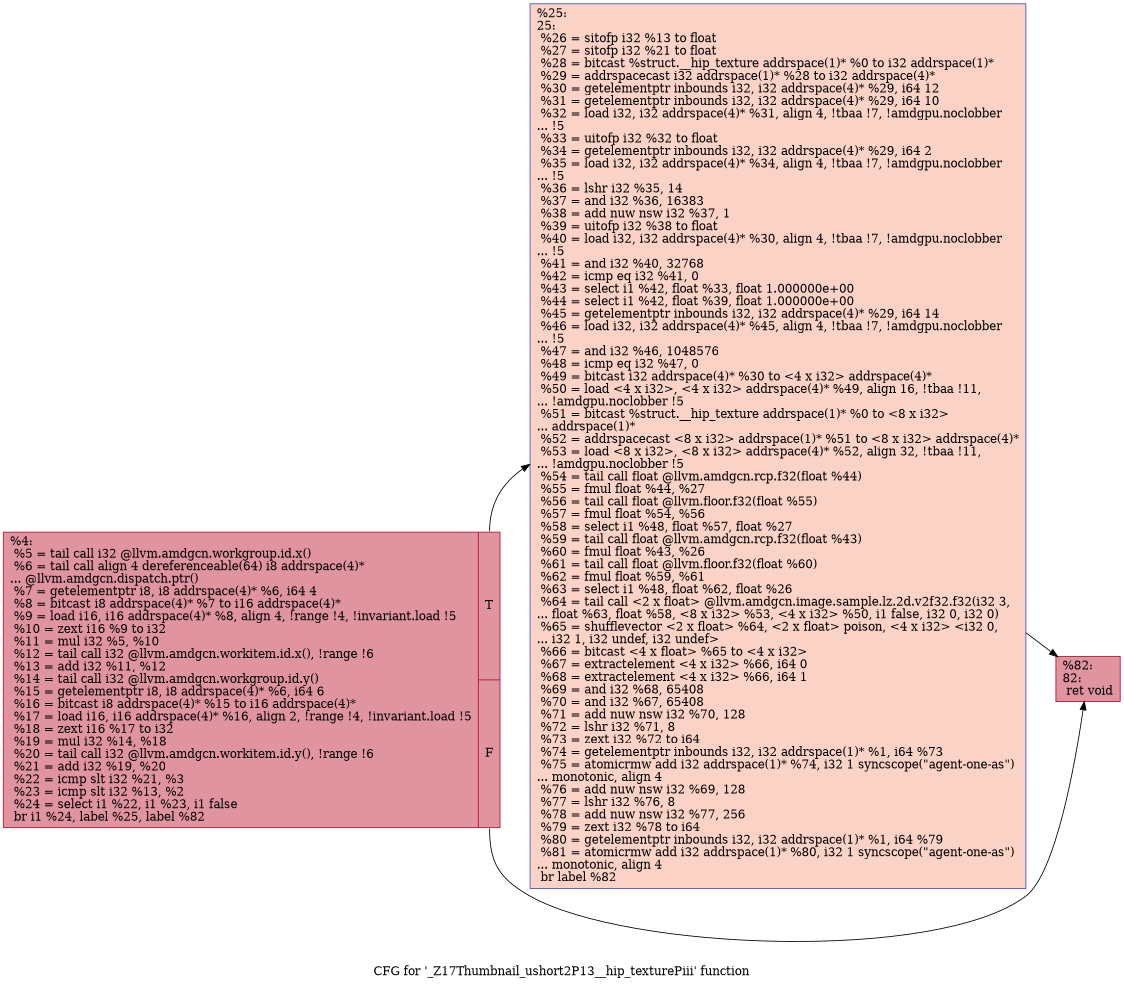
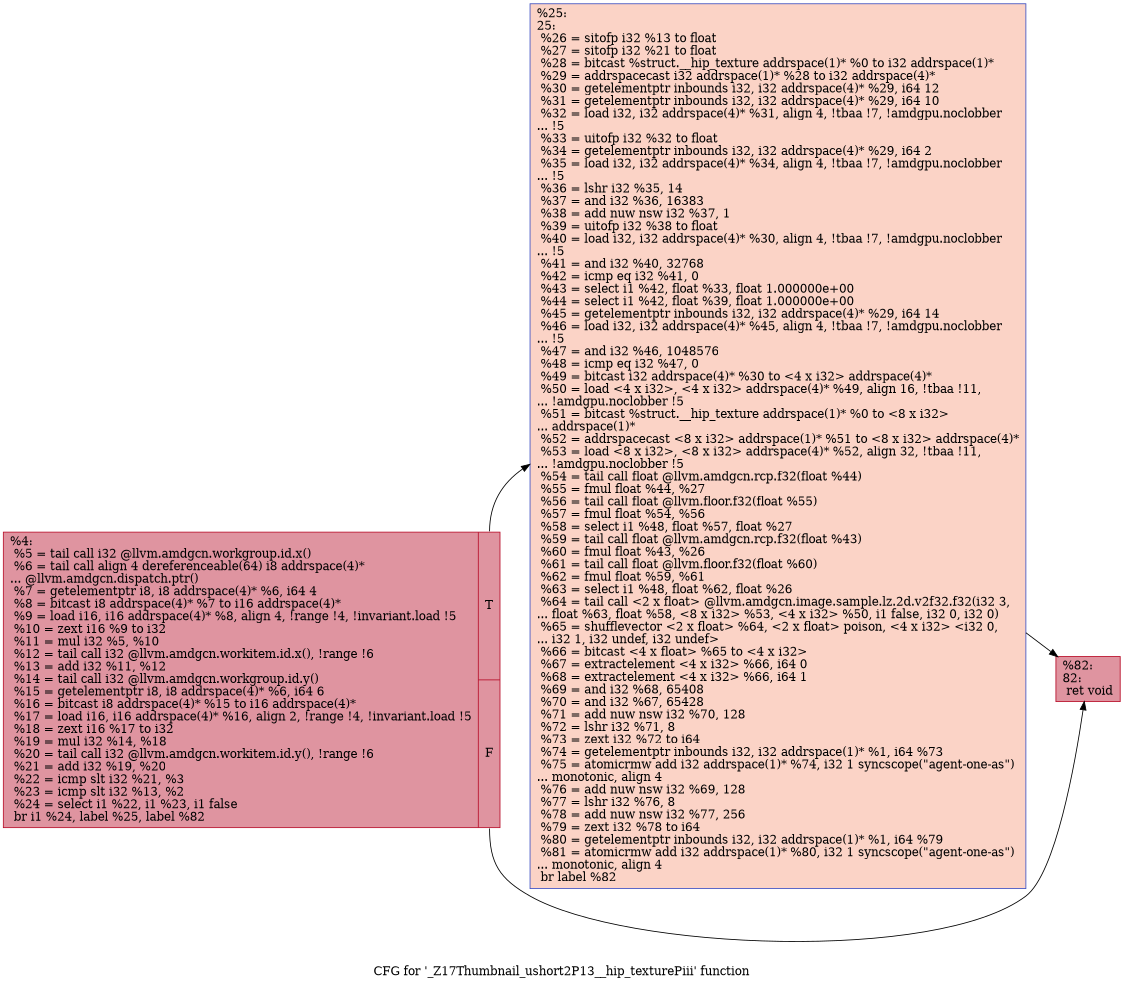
(621, 702) -> (621, 702)
